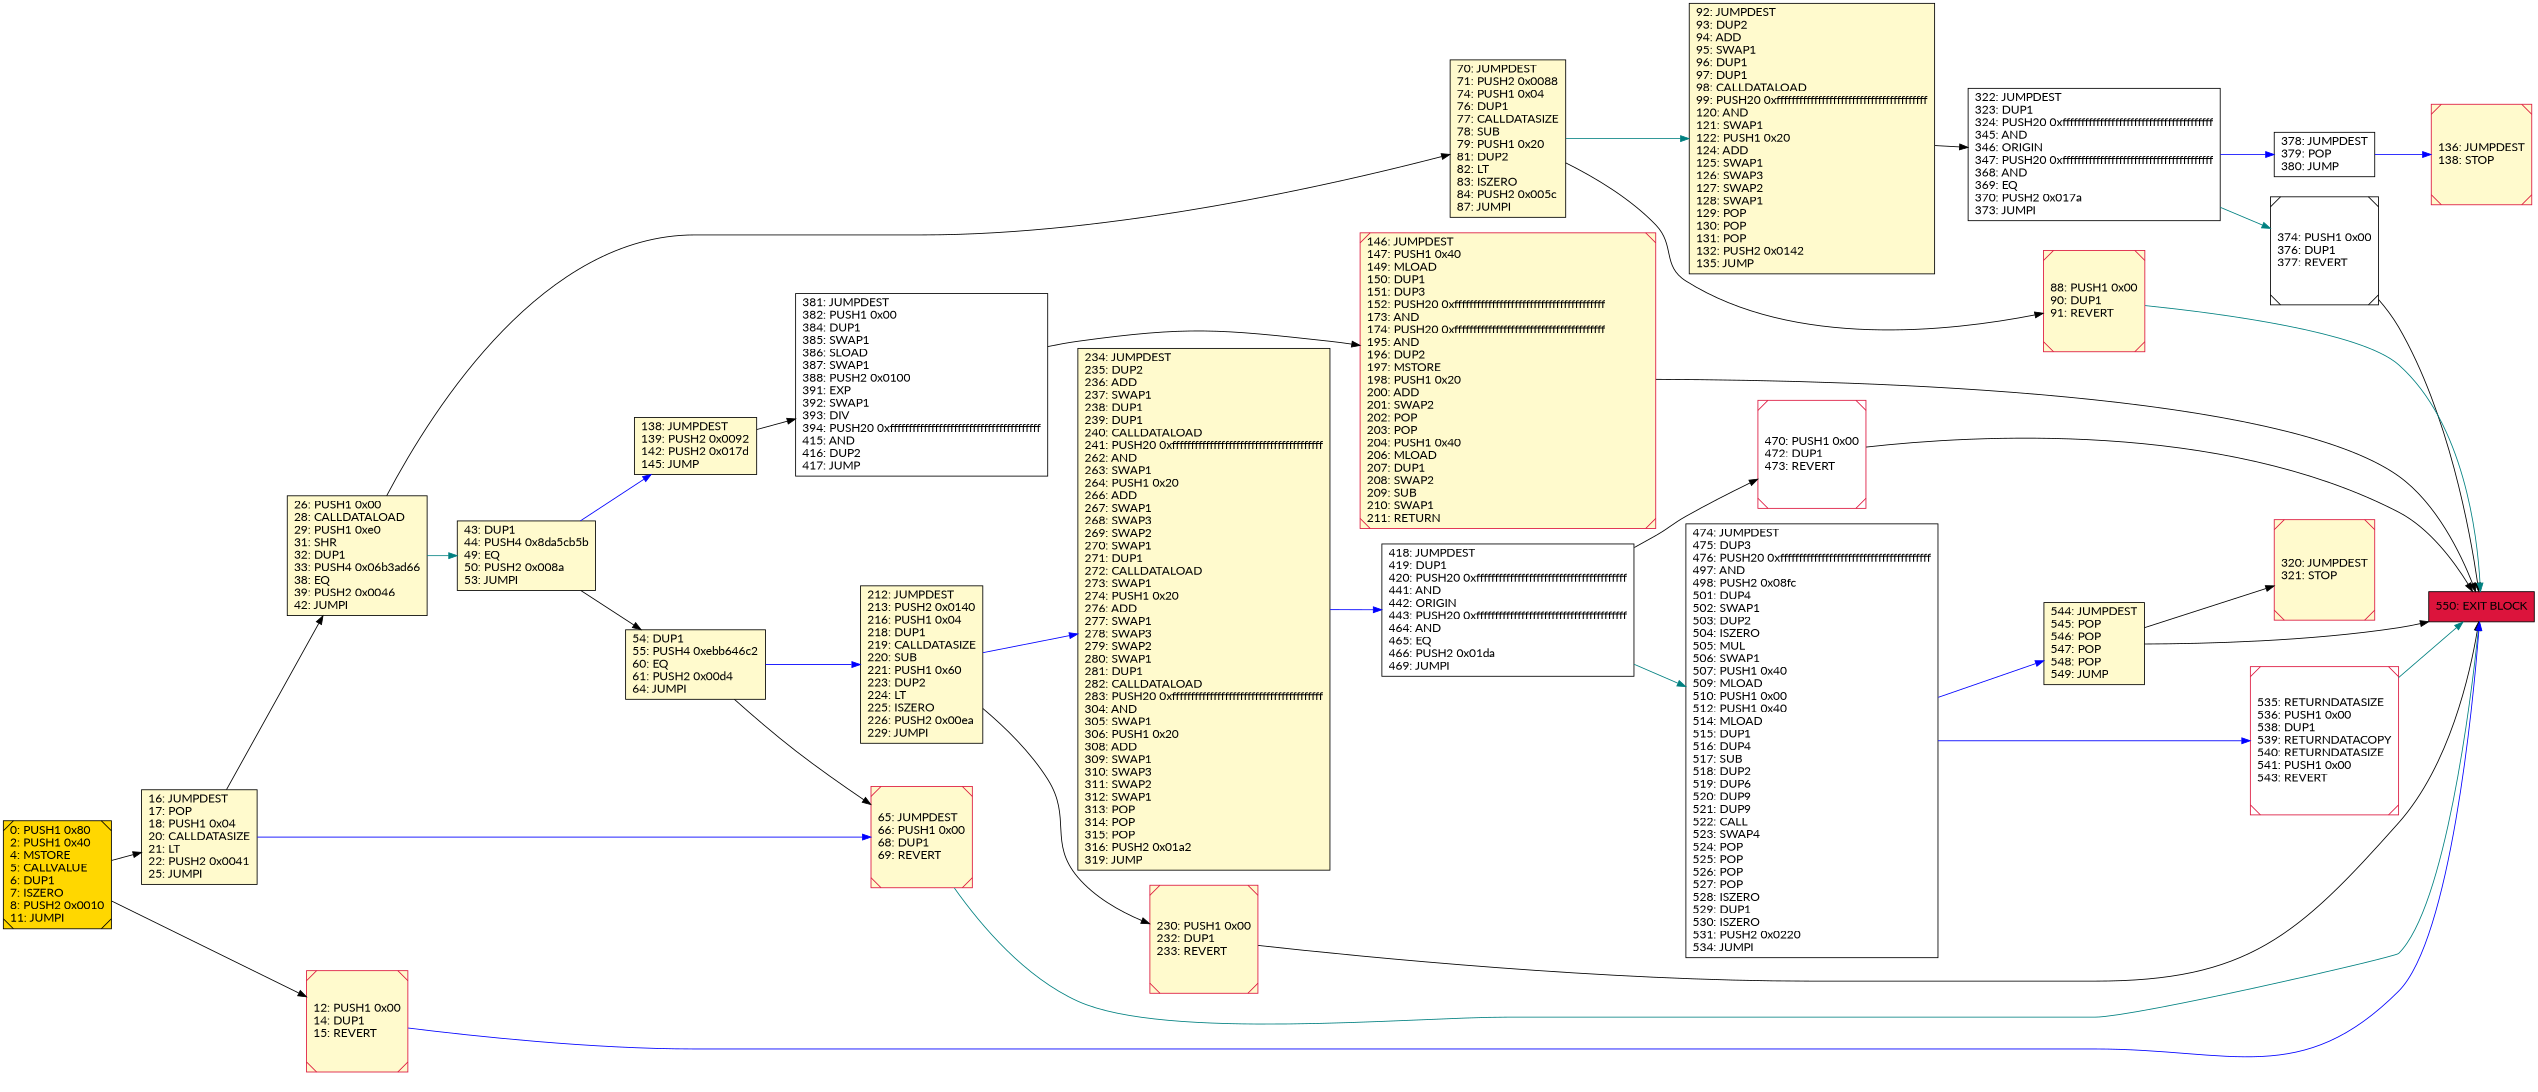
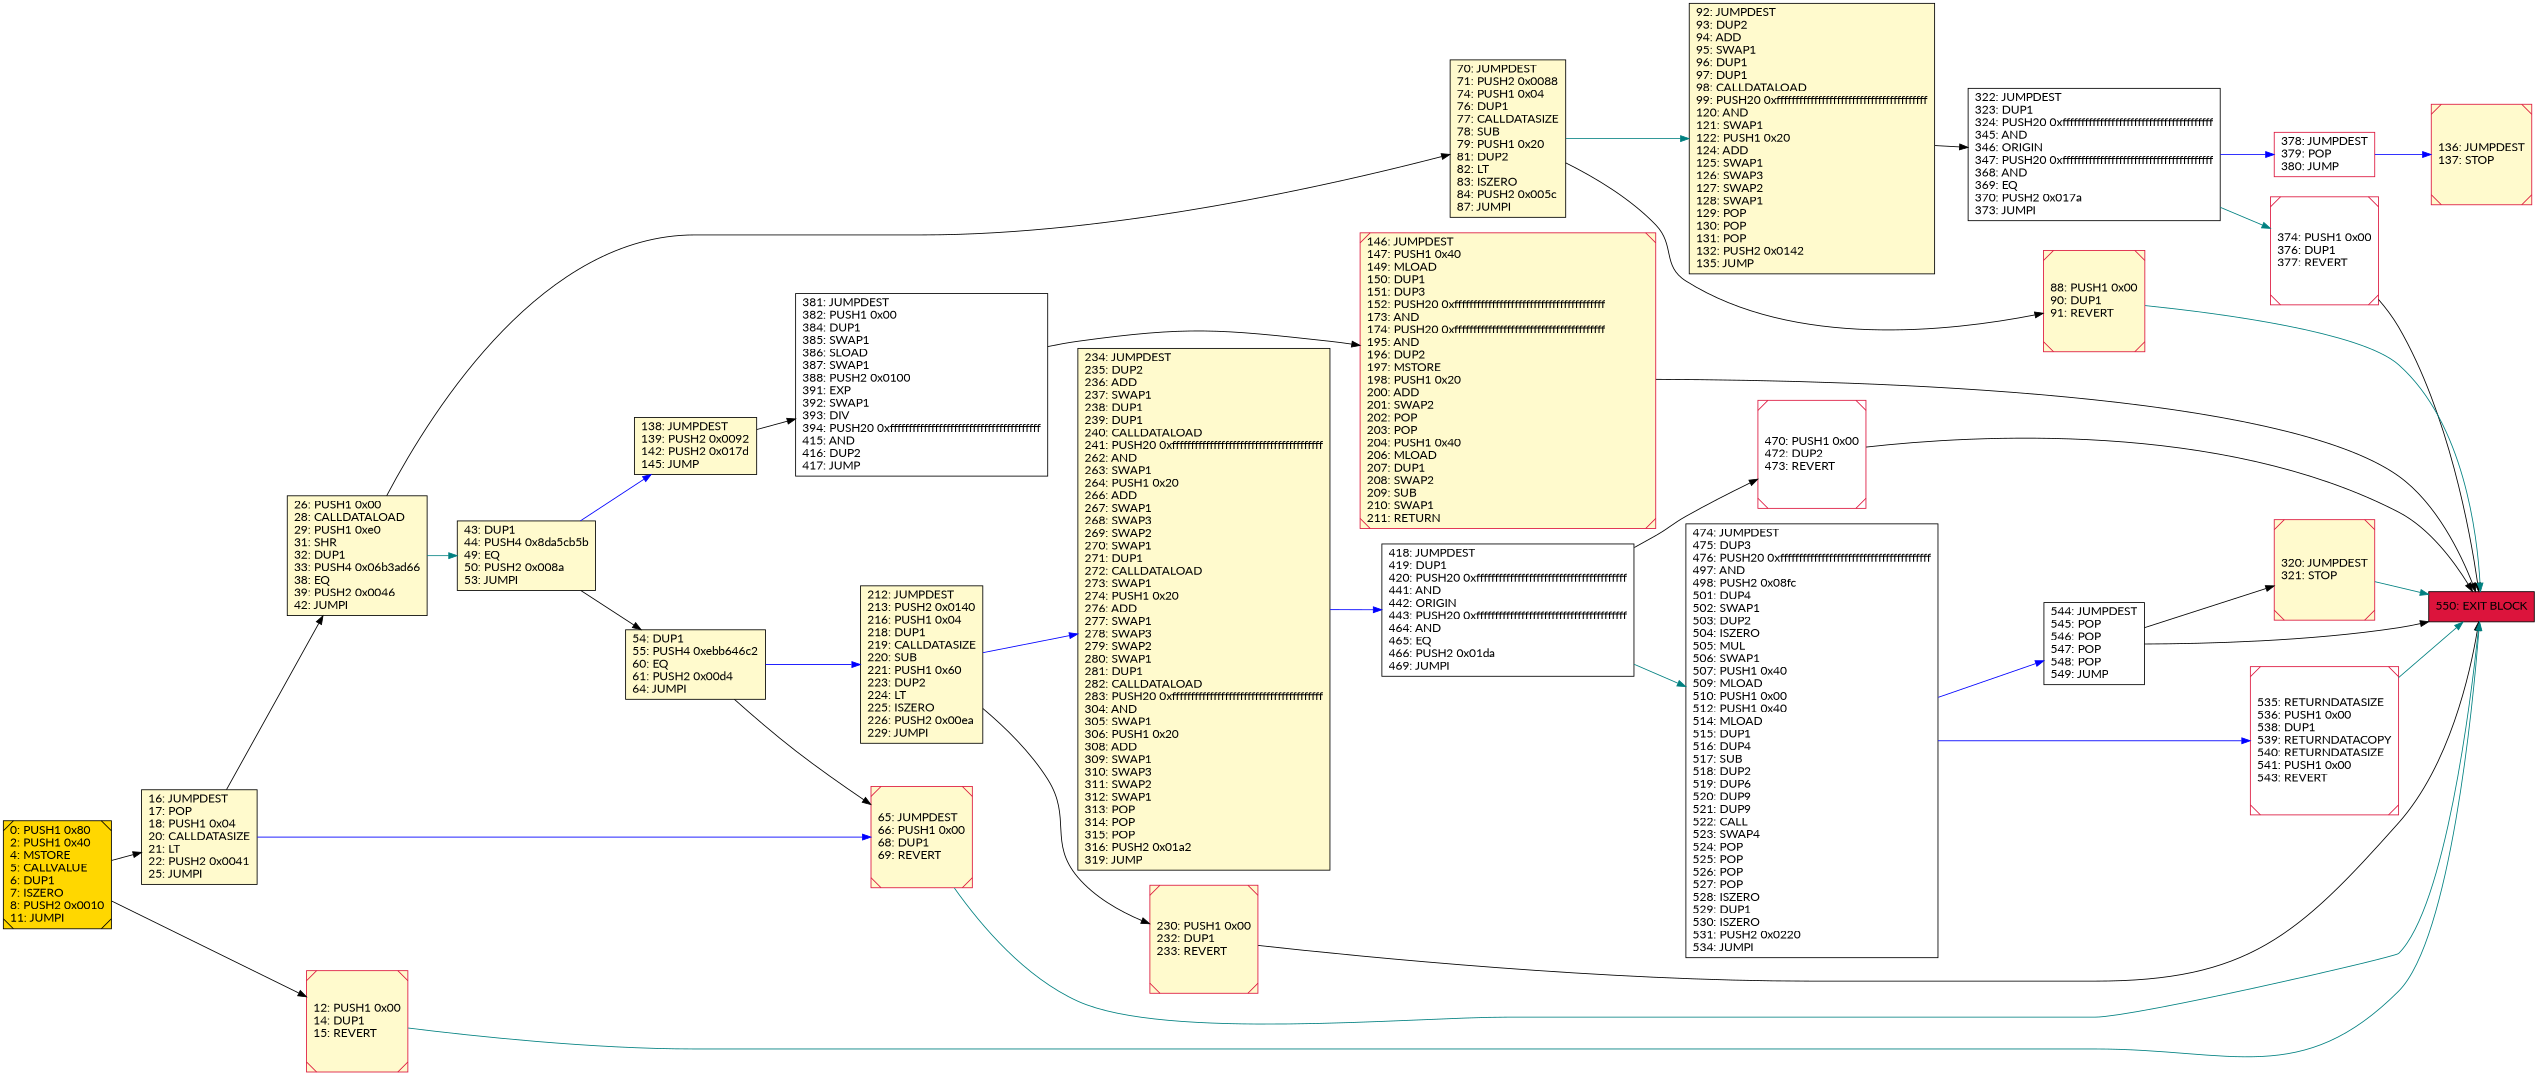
(2324, 155) -> (2324, 155)
(2482, 155) -> (2482, 155)
(2324, 251) -> (2324, 251)
(1812, 454) -> (1812, 454)
none -> (2398, 587)
(2094, 644) -> (2094, 644)
(1599, 1049) -> (1599, 1049)
